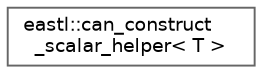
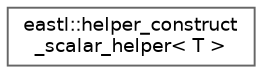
(131, 37) -> (131, 37)
